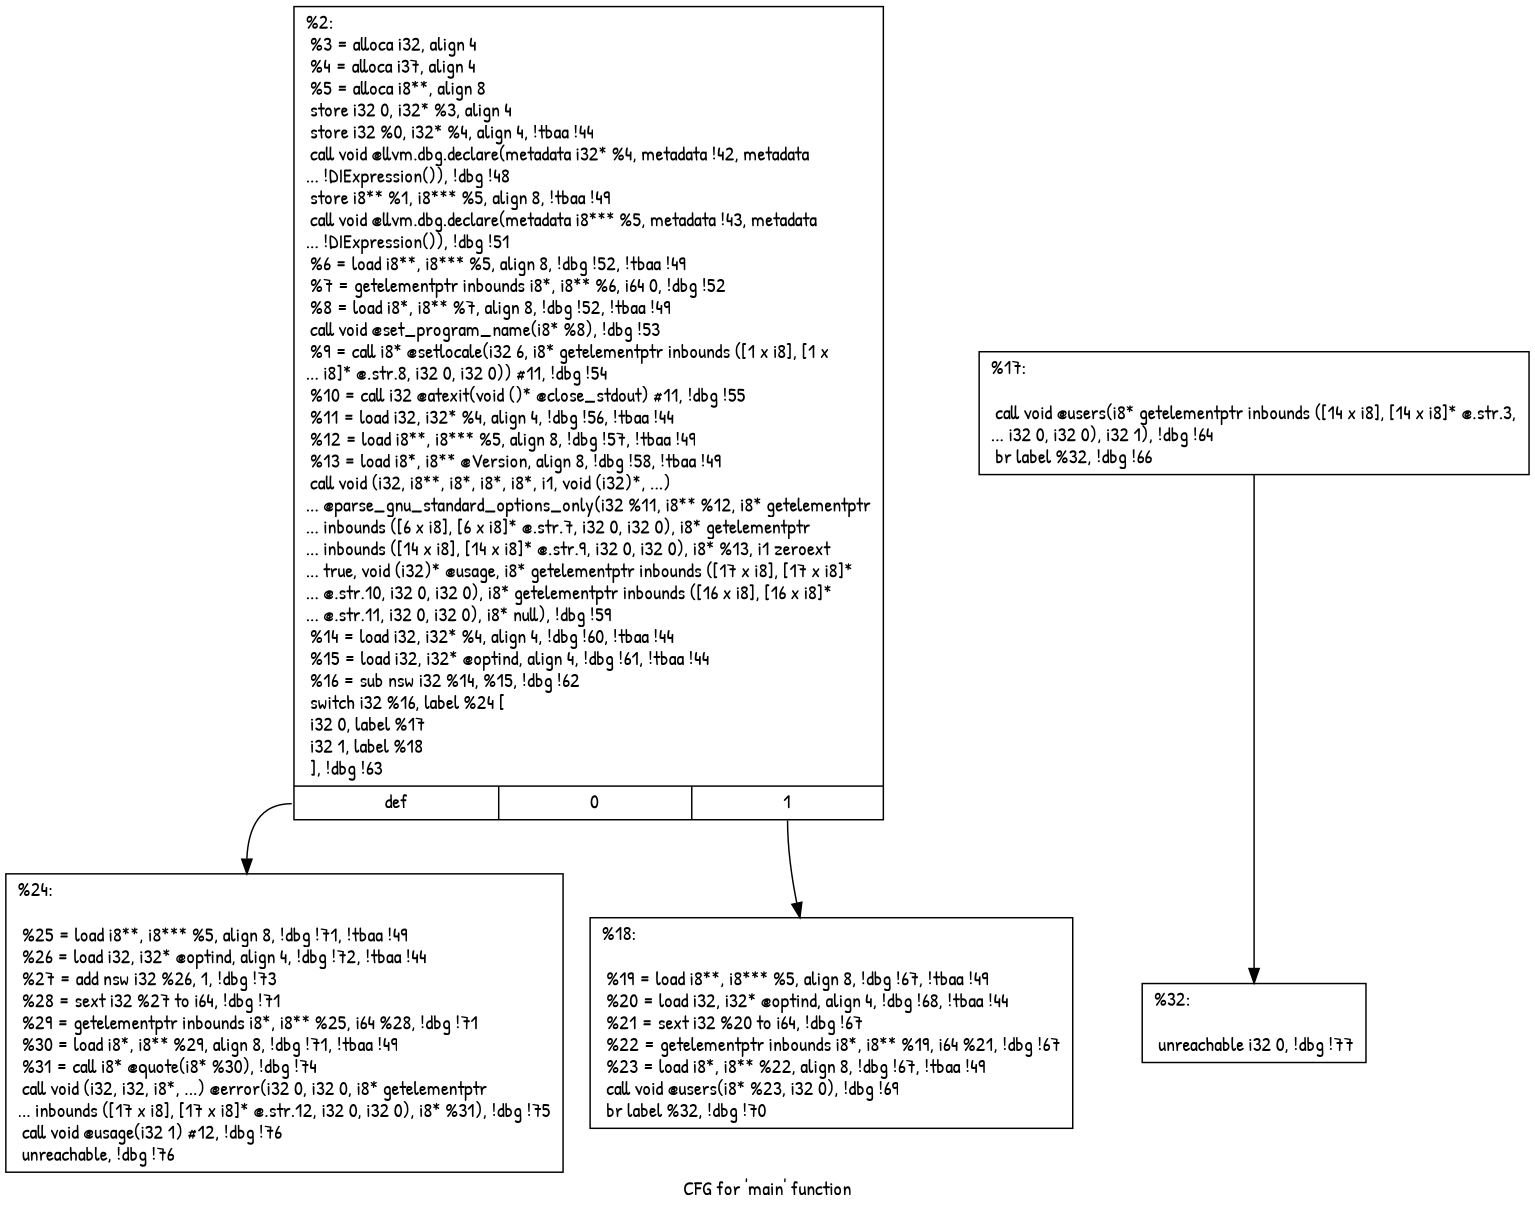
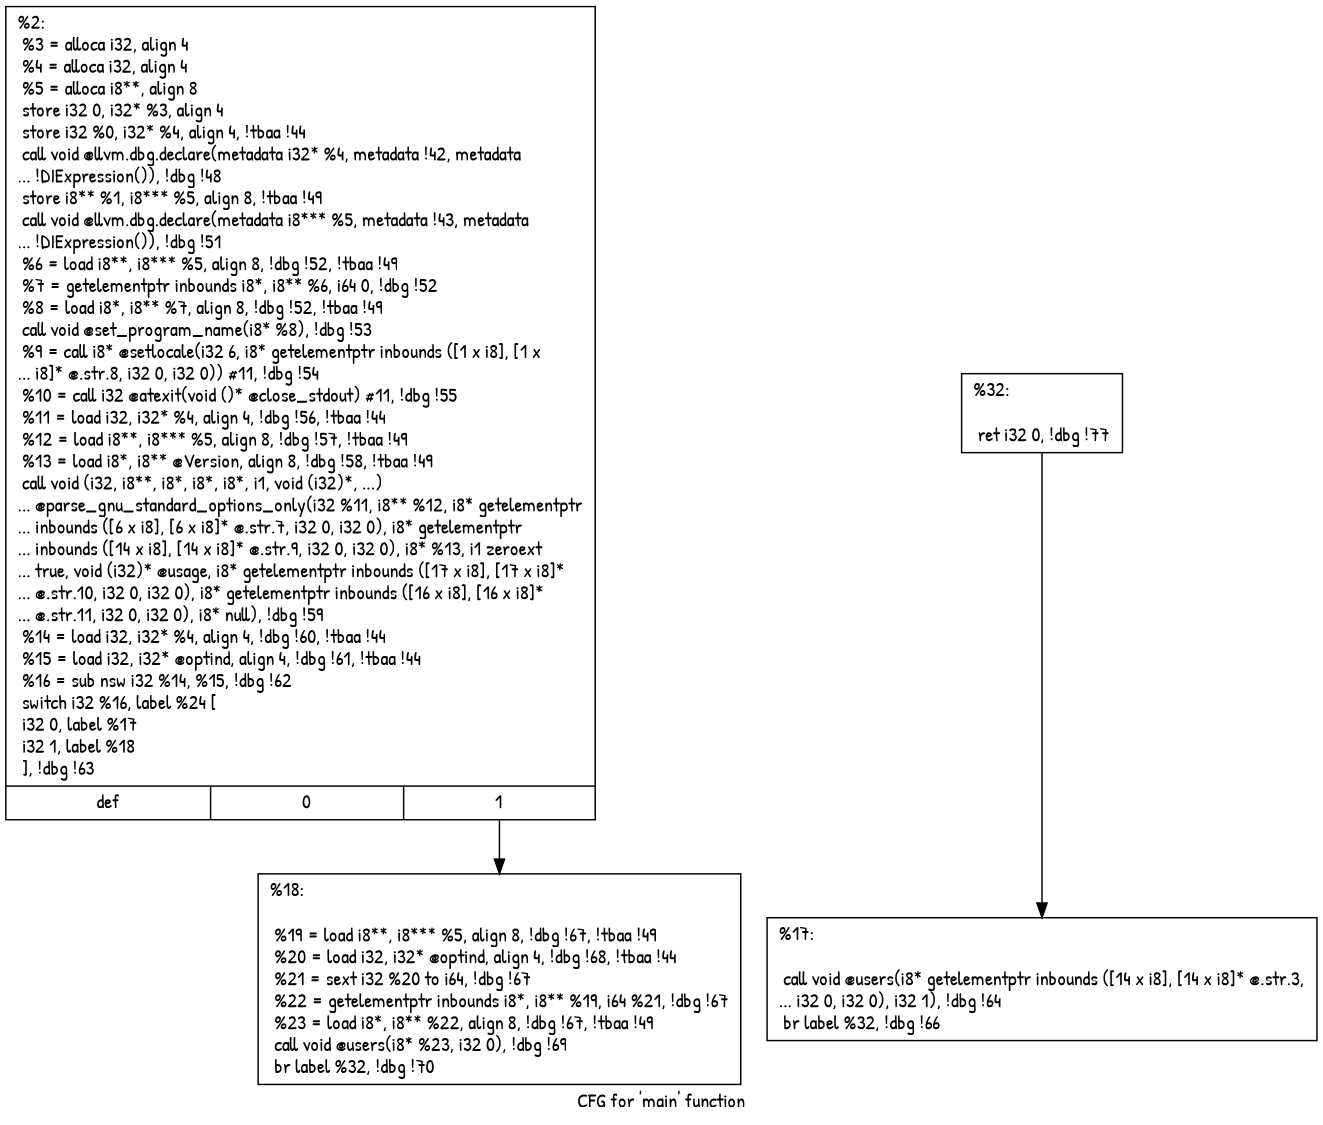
(391, 67) -> (103, 67)
(1254, 722) -> (1042, 678)
(284, 1023) -> none
(1254, 1045) -> (1042, 435)
